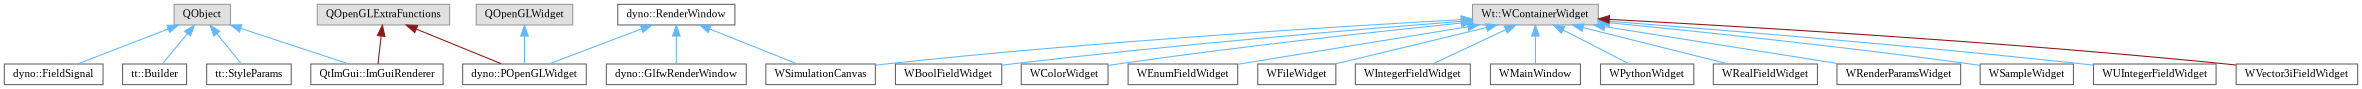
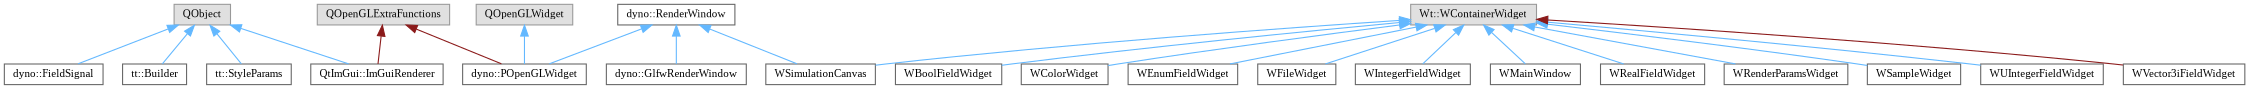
(1647, 74) -> none
